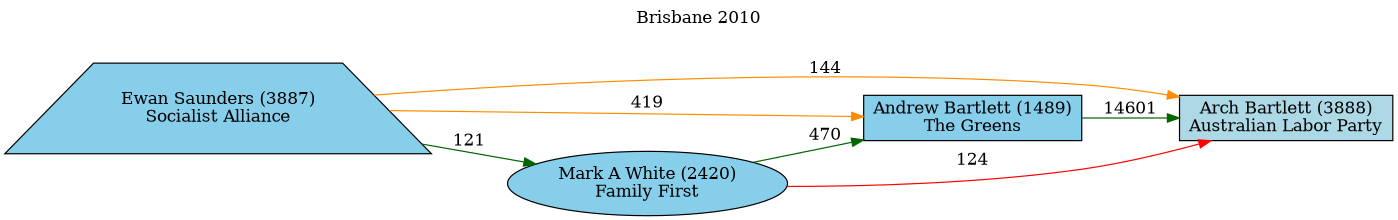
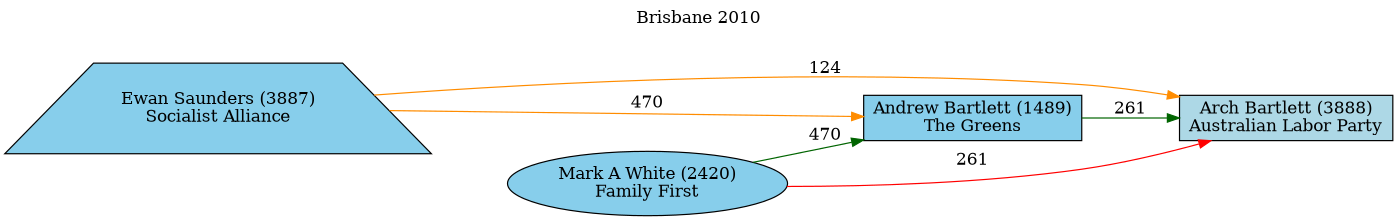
(826, 69) -> (826, 69)
(648, 103) -> (648, 103)
(1131, 109) -> (1131, 109)
(473, 153) -> none
(973, 160) -> (973, 160)
